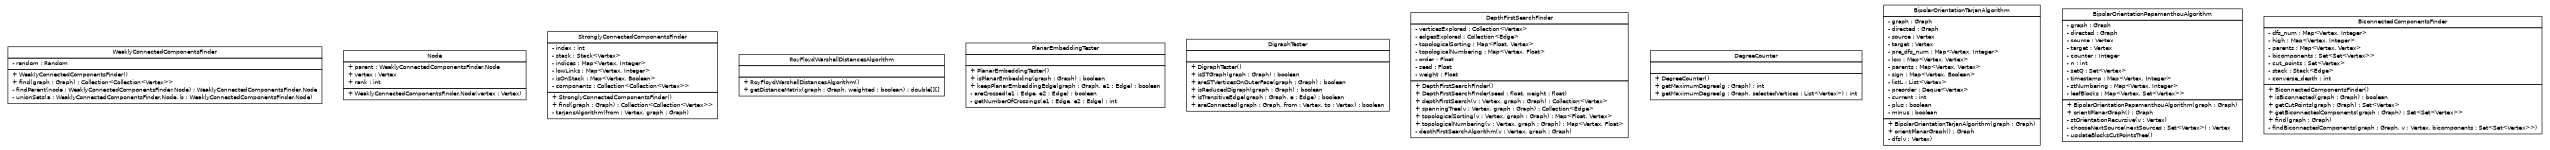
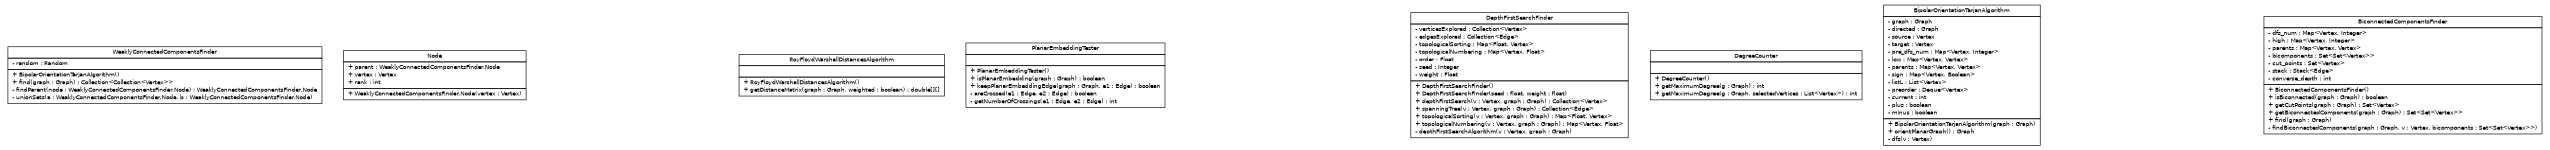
(1434, 67) -> (1437, 67)
(70, 75) -> (66, 75)
(632, 75) -> none
(1288, 75) -> none
(2152, 75) -> none
